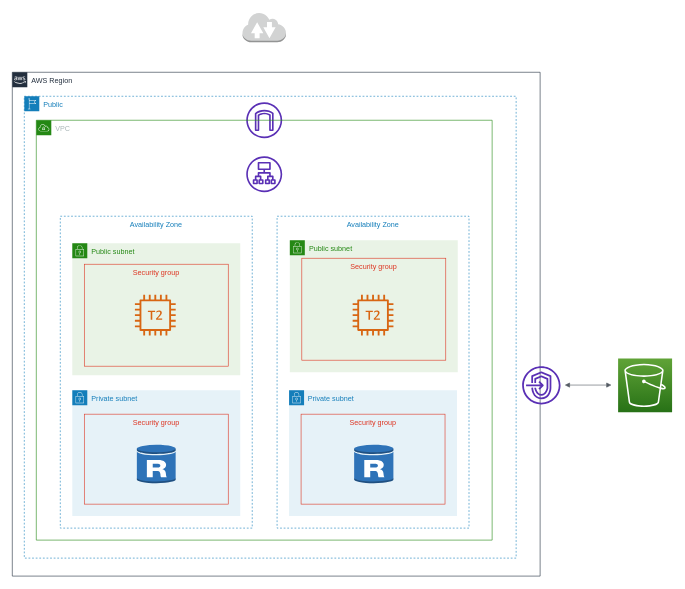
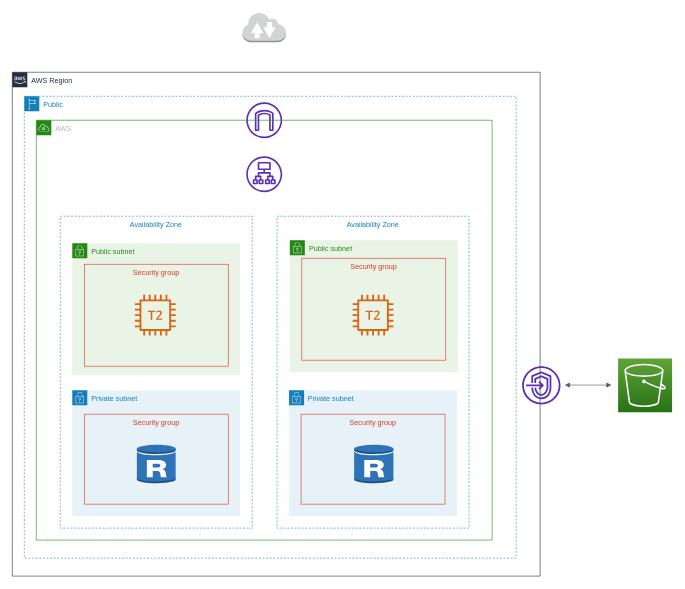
(62, 129) -> (62, 129)
